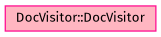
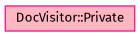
(81, 18) -> (70, 18)
